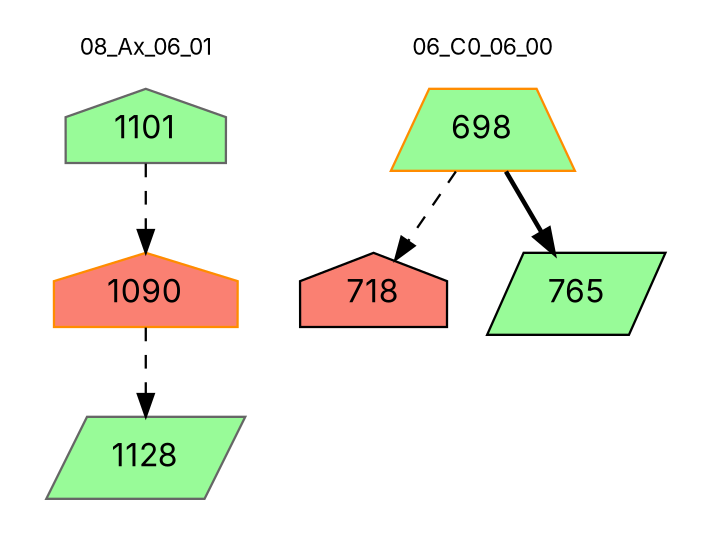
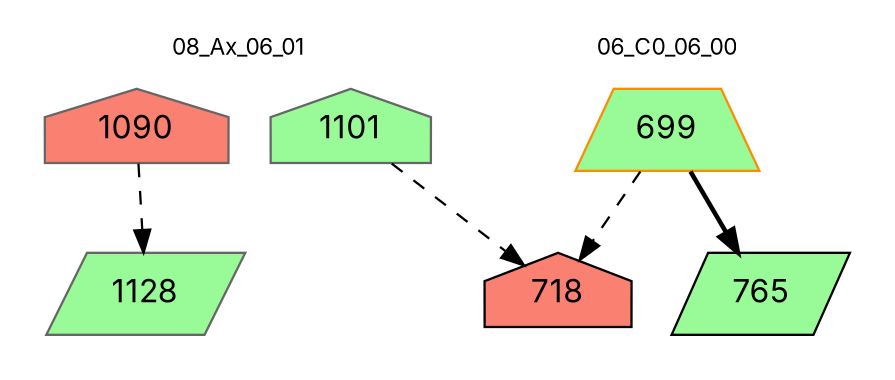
(483, 130) -> (667, 130)
(146, 197) -> (434, 196)
(146, 294) -> (137, 130)
